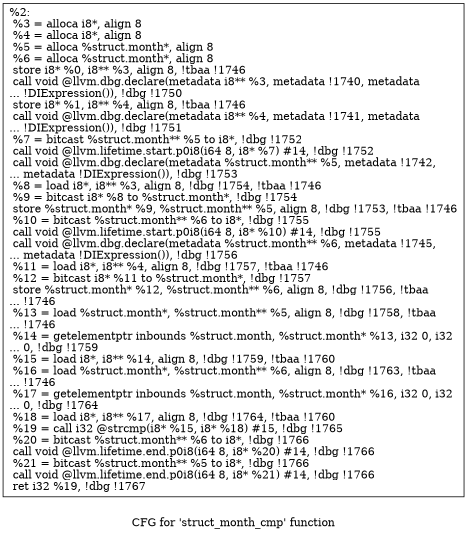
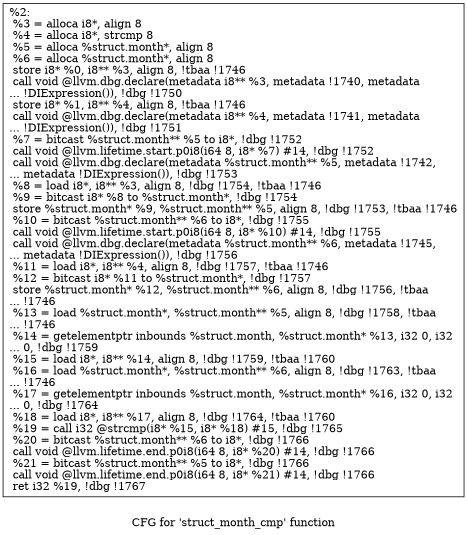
(76, 36) -> (81, 36)
